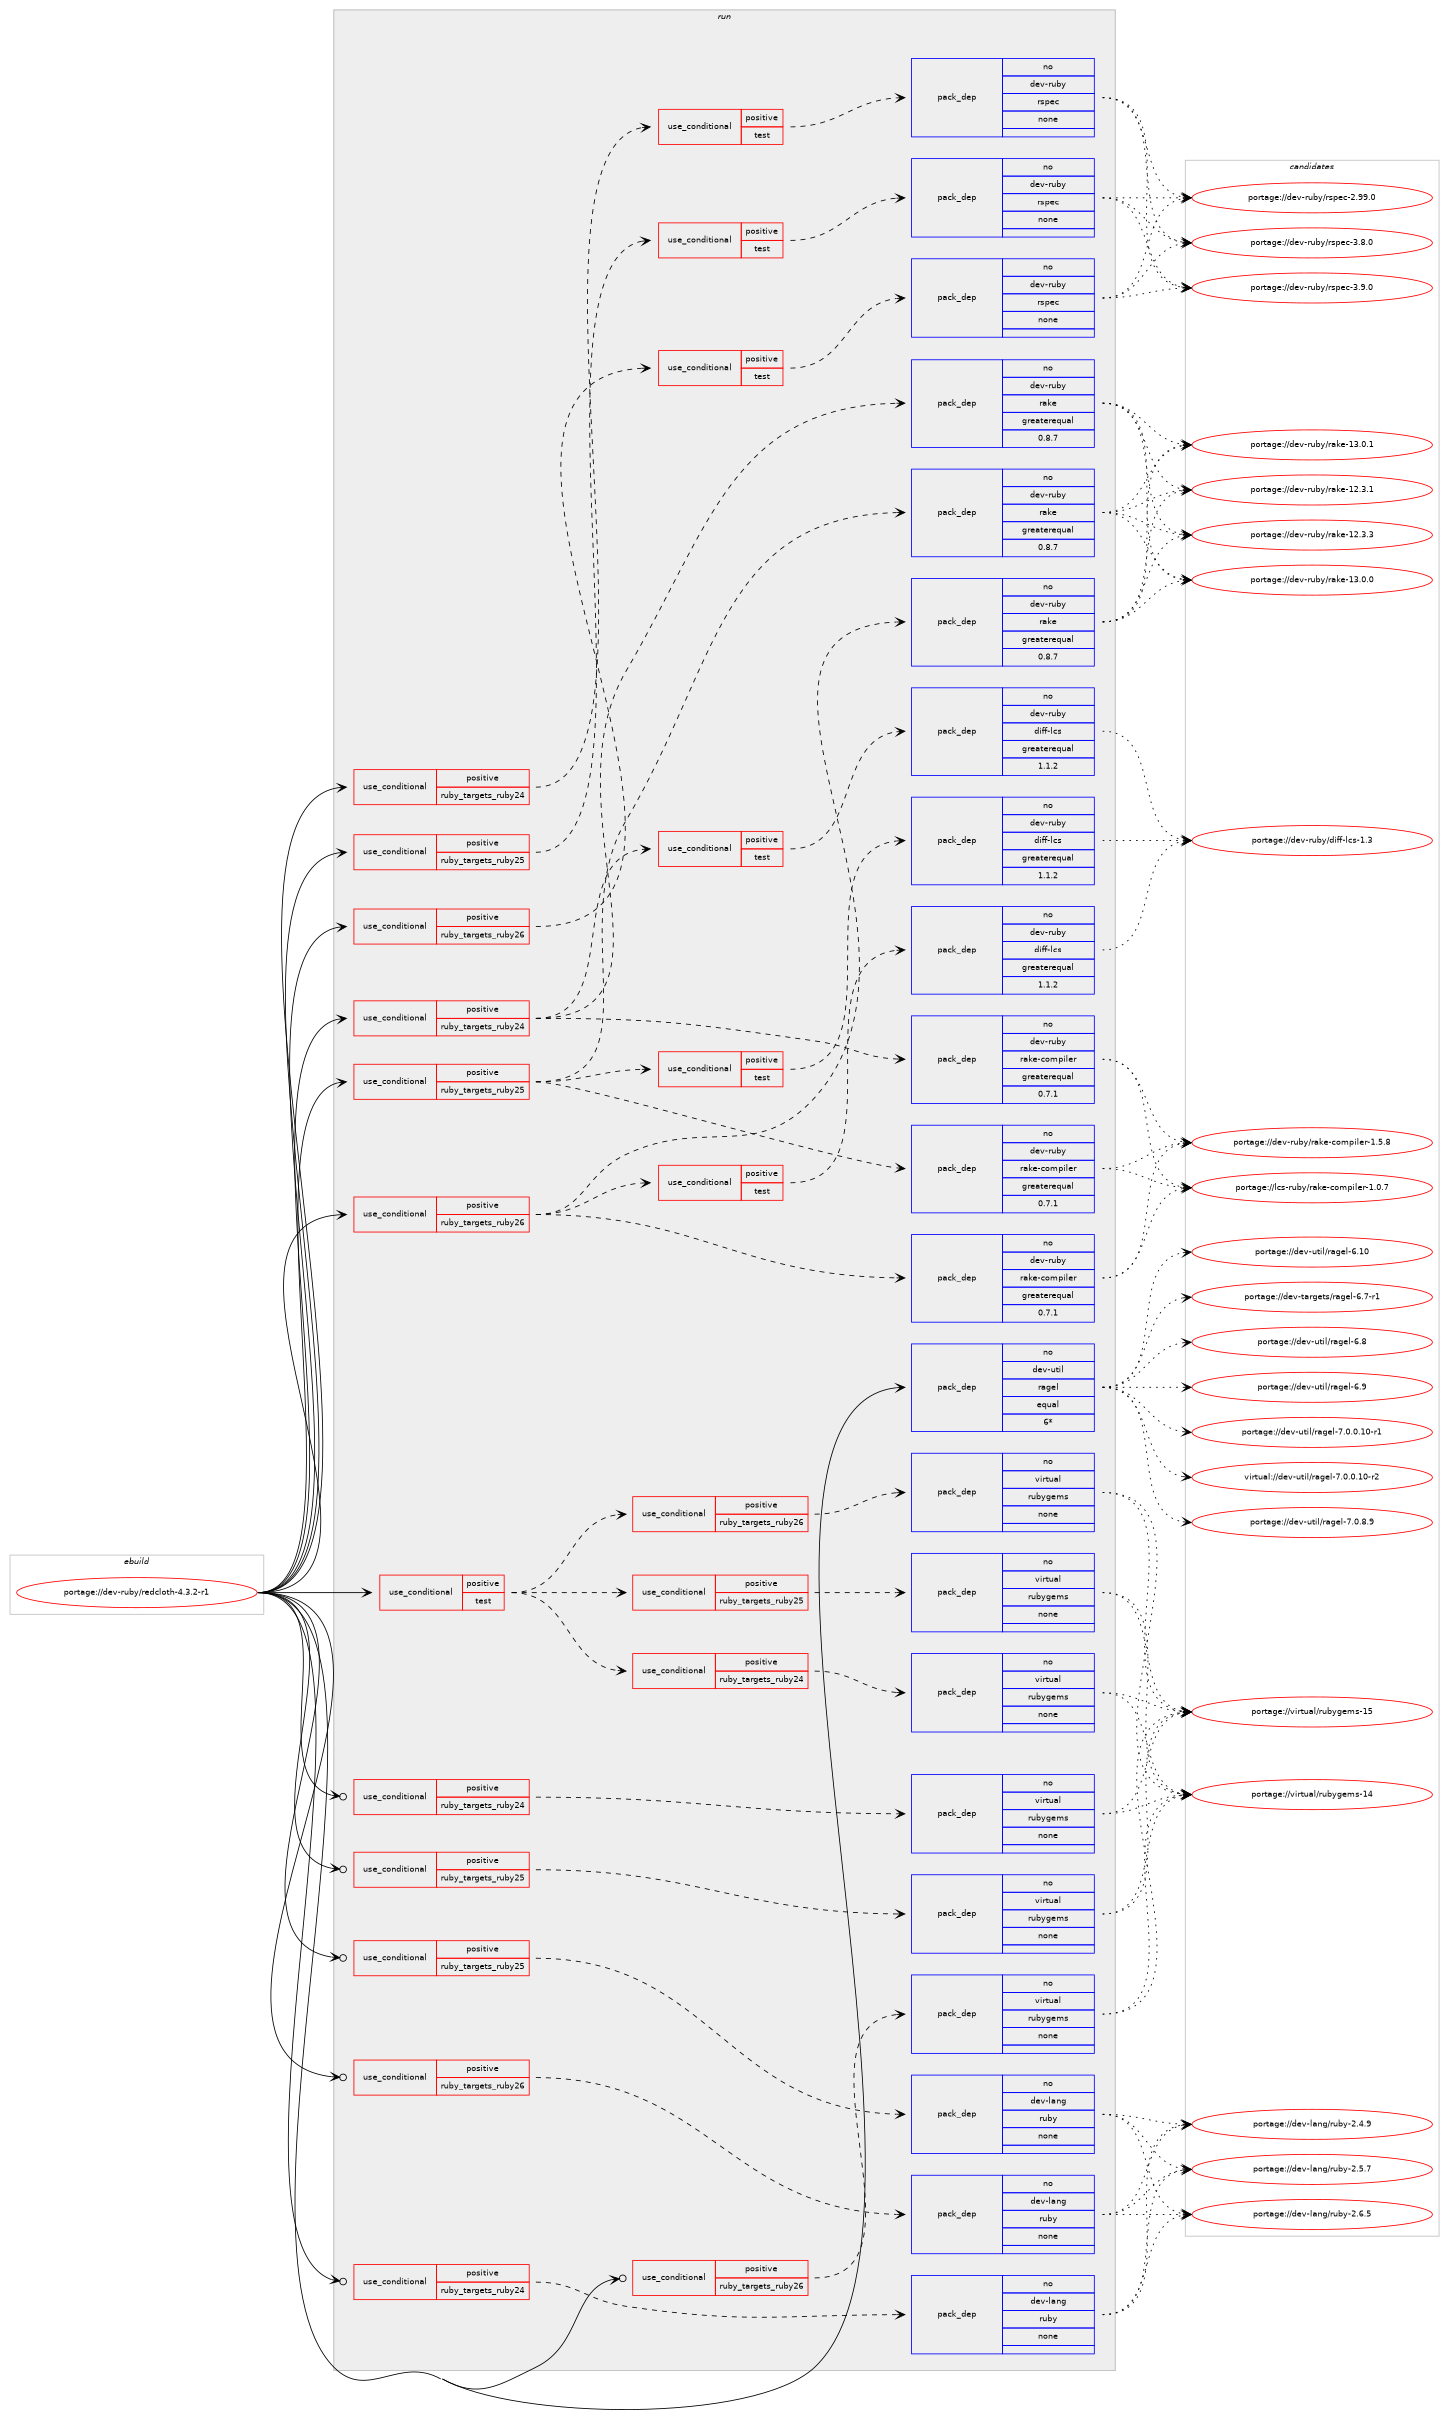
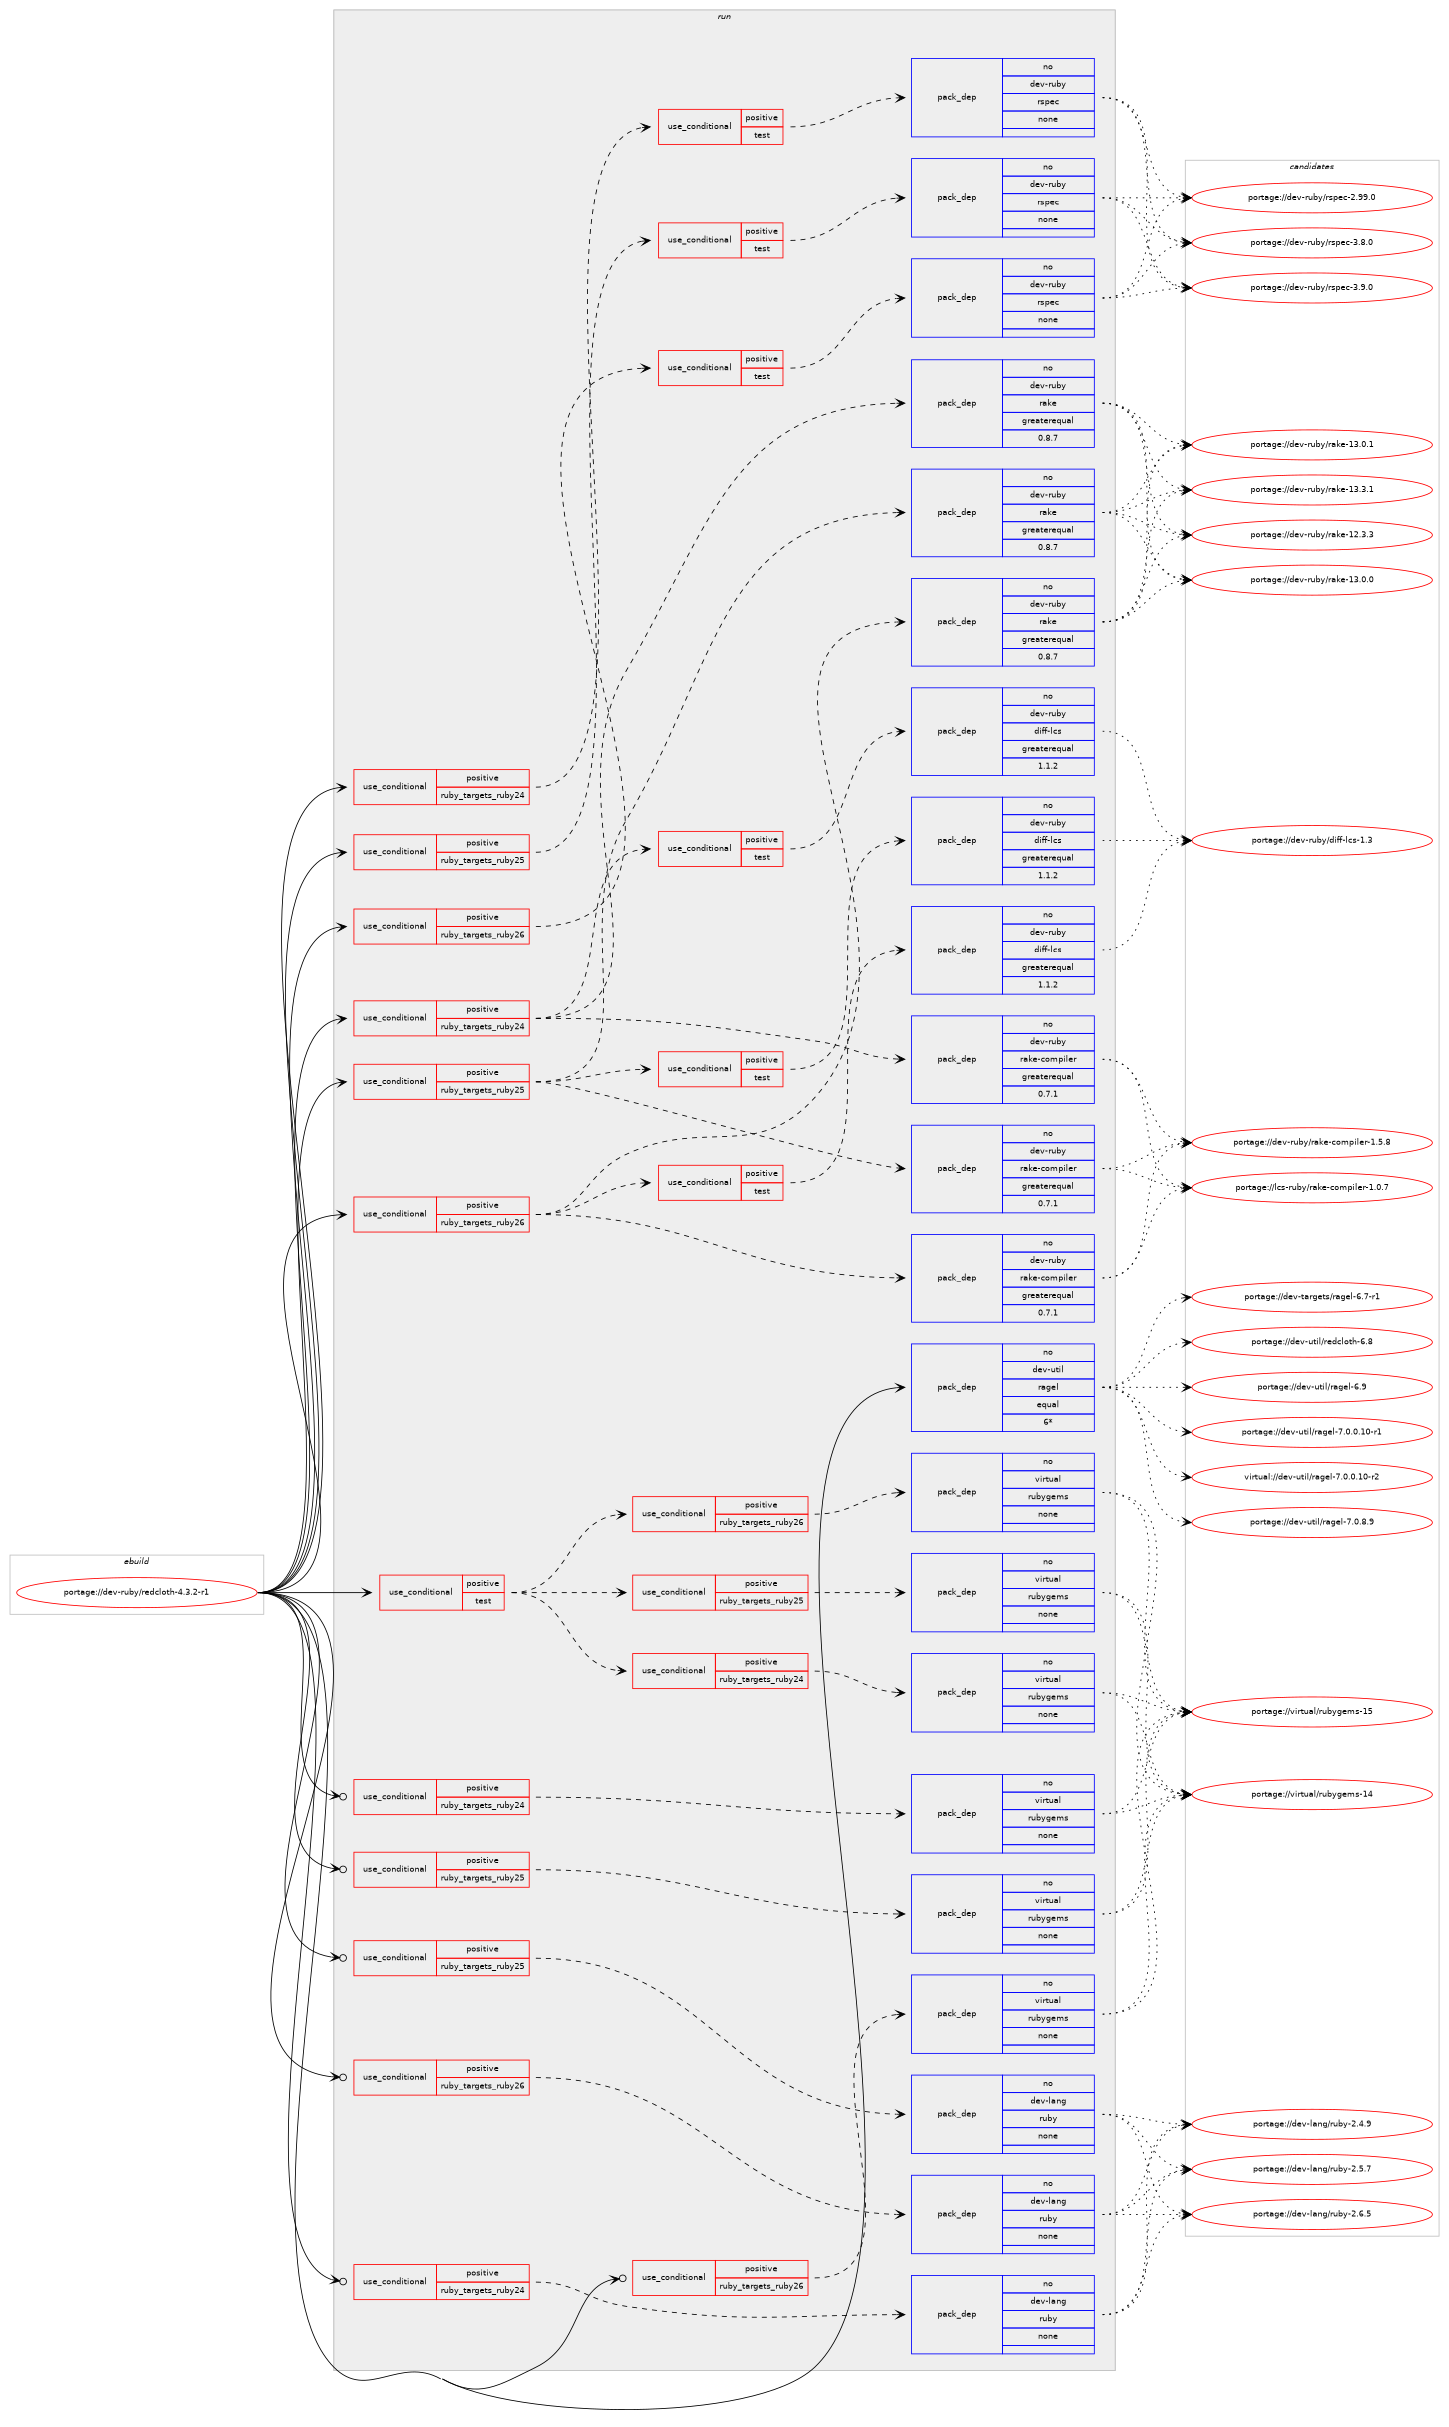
(1312, 490) -> (1312, 490)
(1312, 1252) -> none
(1312, 1342) -> (1312, 1342)
